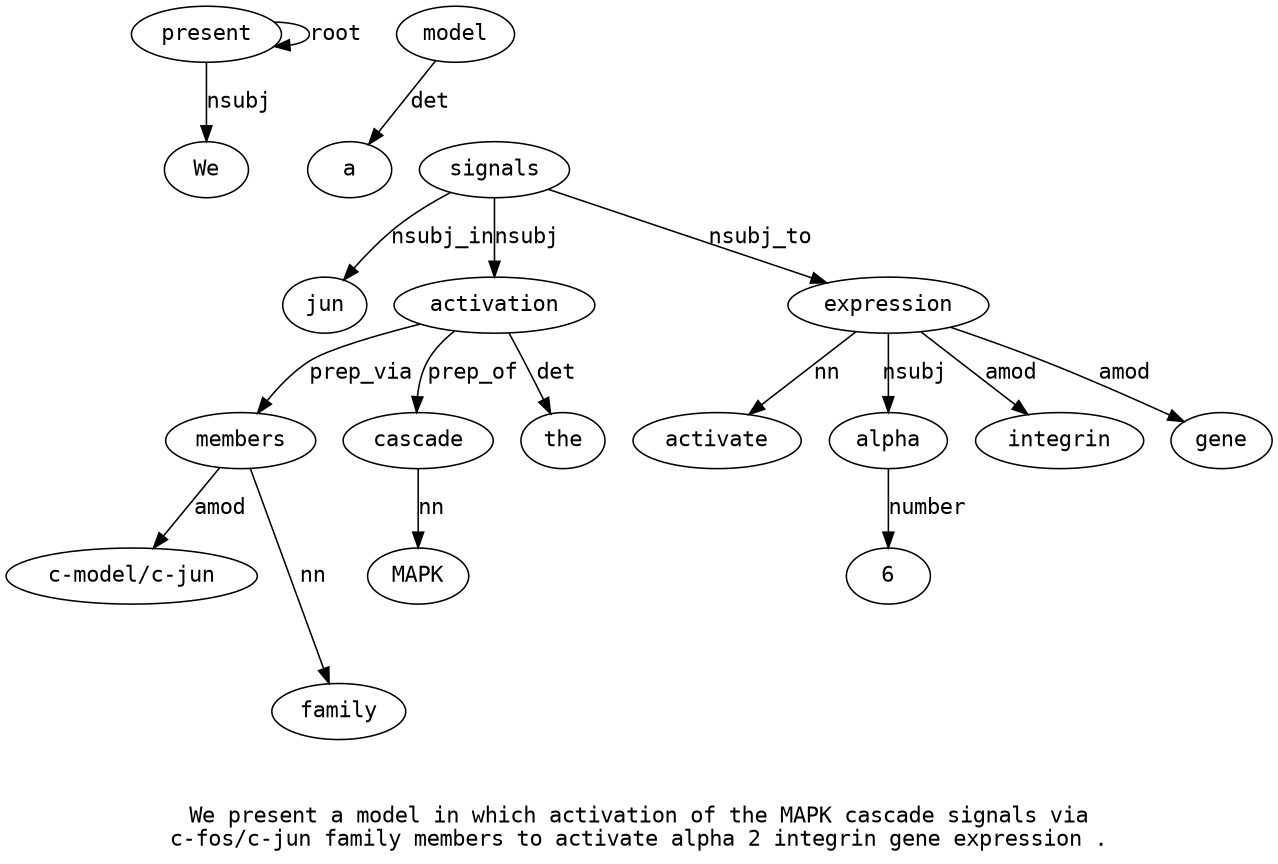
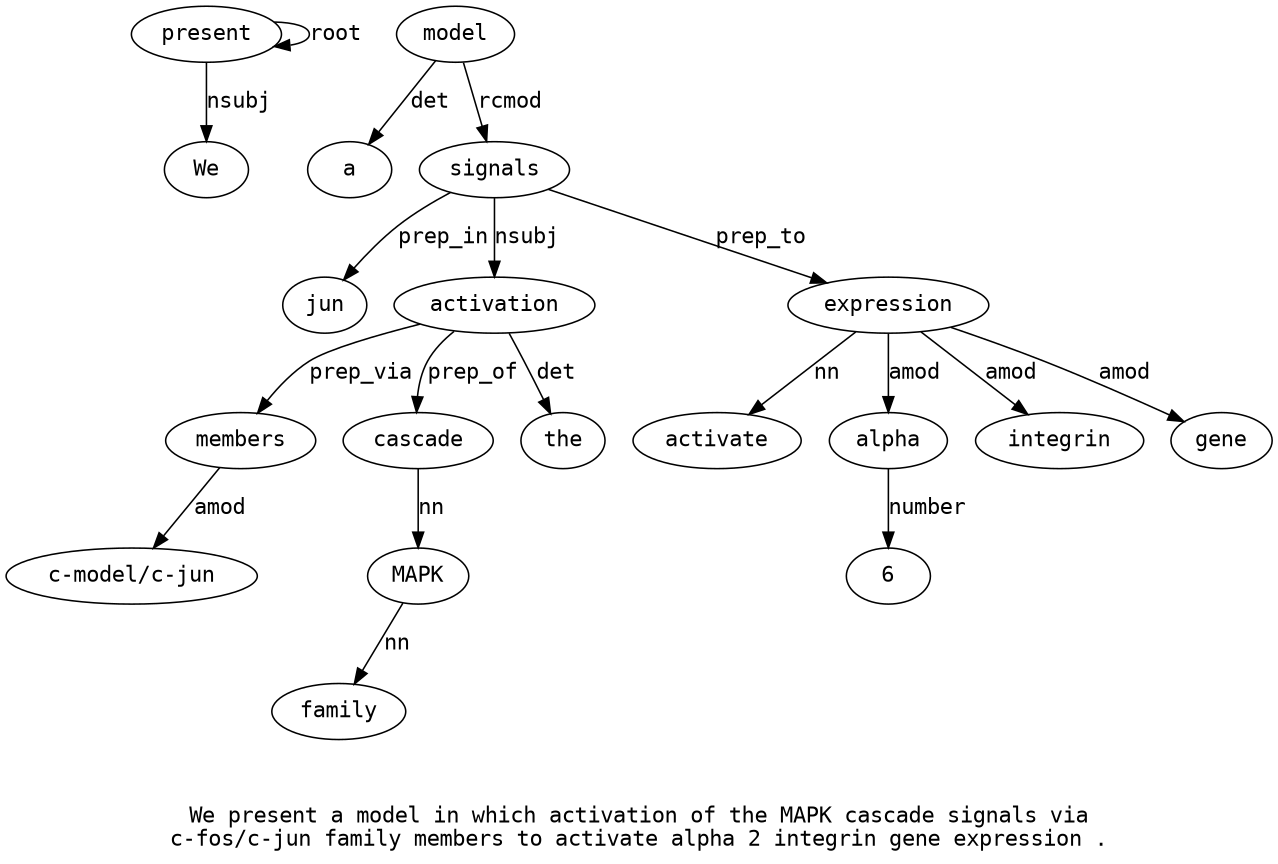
none -> (473, 94)
(443, 237) -> (443, 237)
(761, 237) -> (761, 237)
(915, 373) -> (915, 373)
(287, 569) -> (383, 637)
